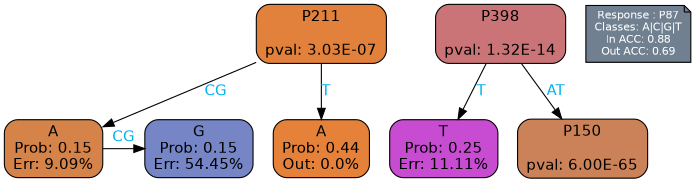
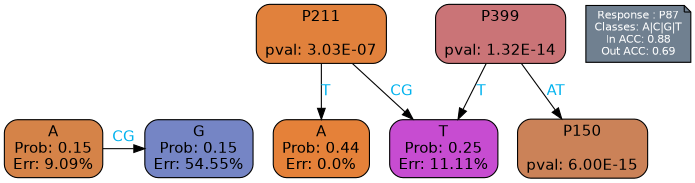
(501, 34) -> (501, 34)
(185, 92) -> (379, 88)
(199, 149) -> (199, 149)
(321, 149) -> (321, 149)
(583, 149) -> (583, 149)
